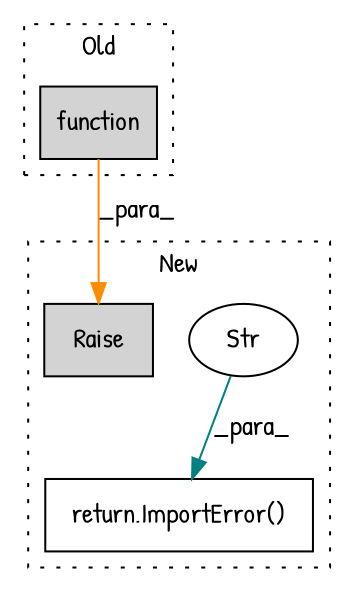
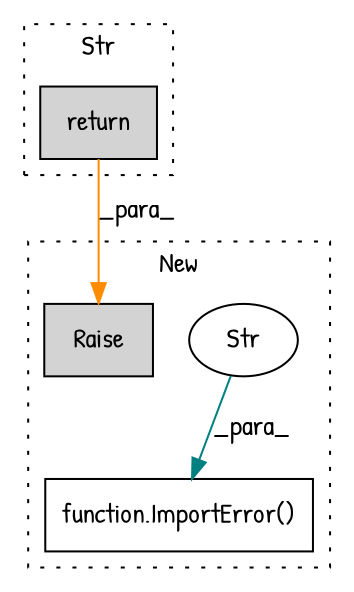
(99, 47) -> (99, 47)
(99, 123) -> (99, 123)
(179, 515) -> (179, 515)
